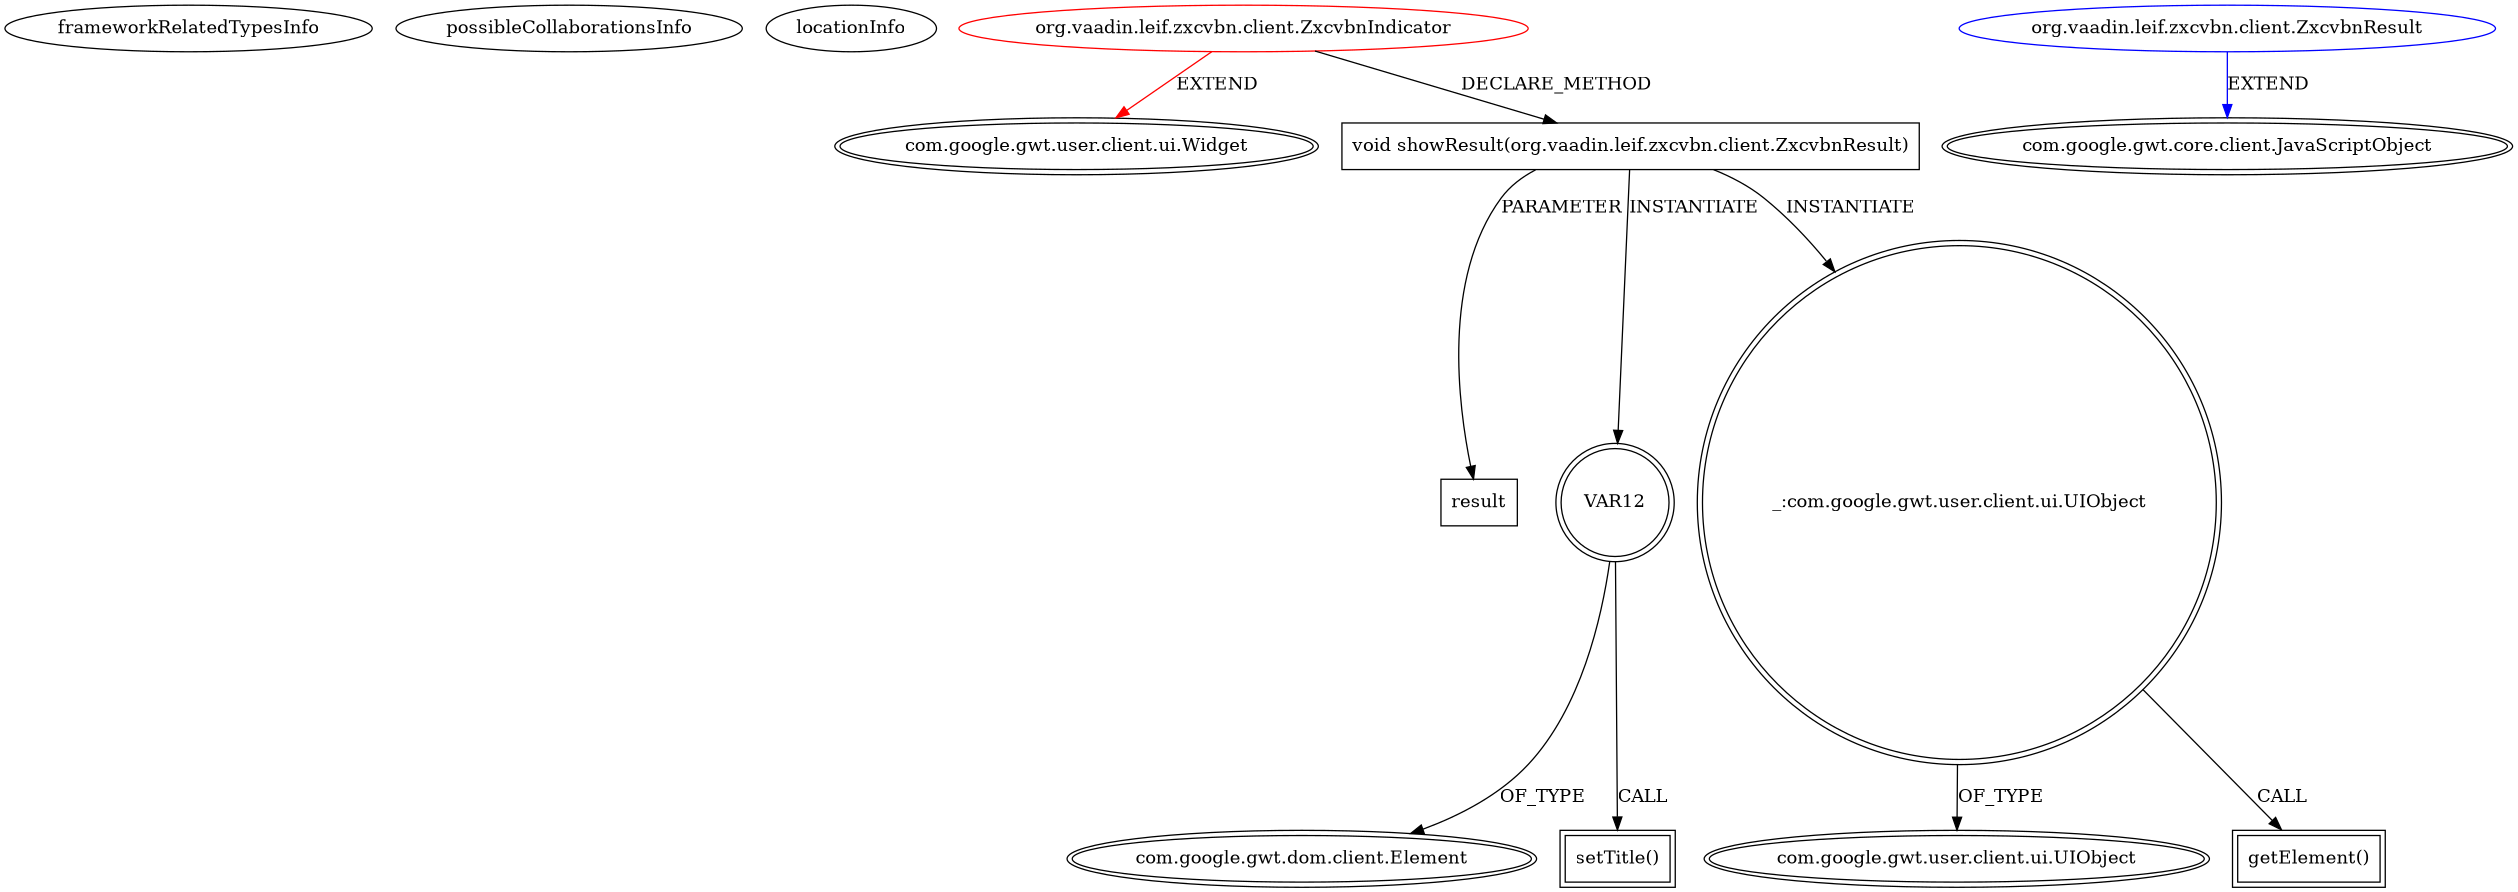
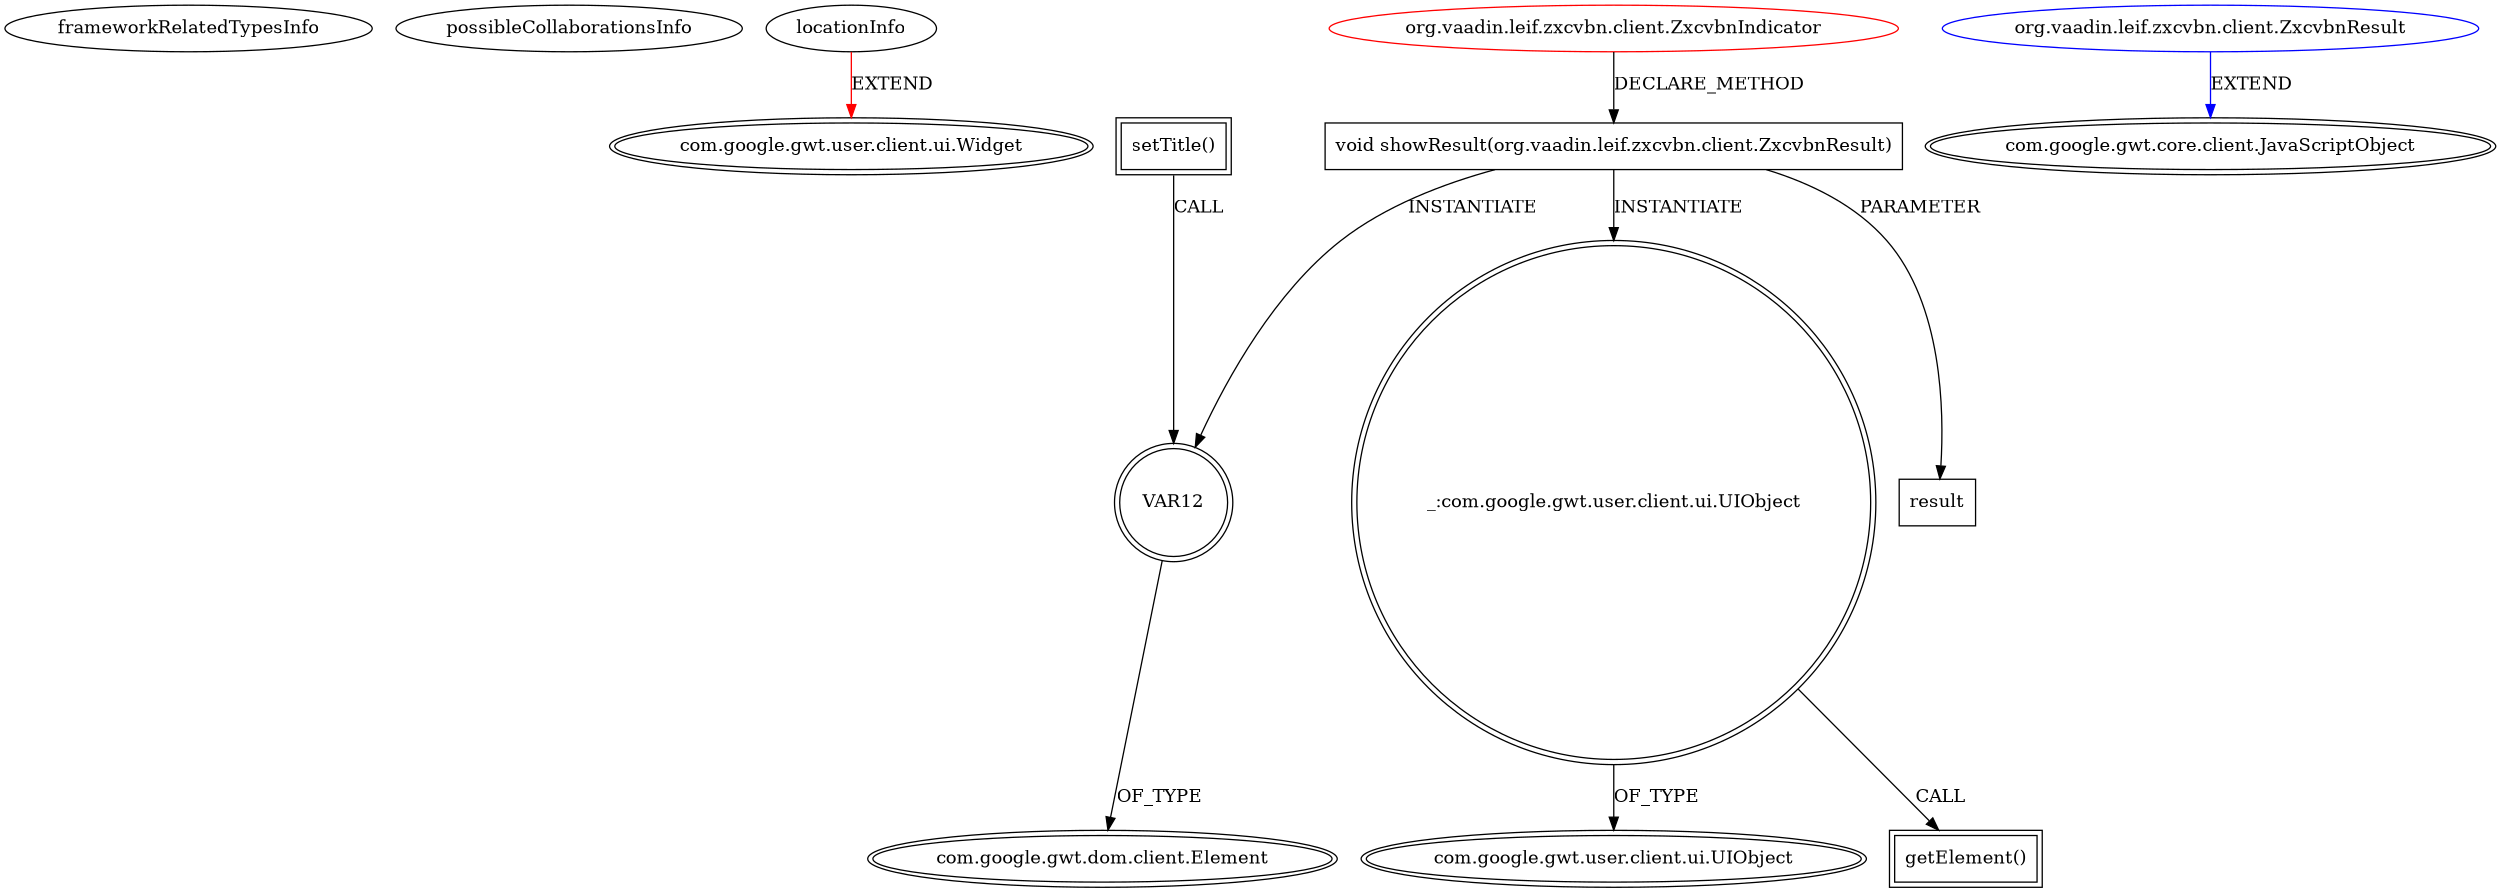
(1169, 81) -> (851, 78)
(1616, 689) -> (1174, 303)
